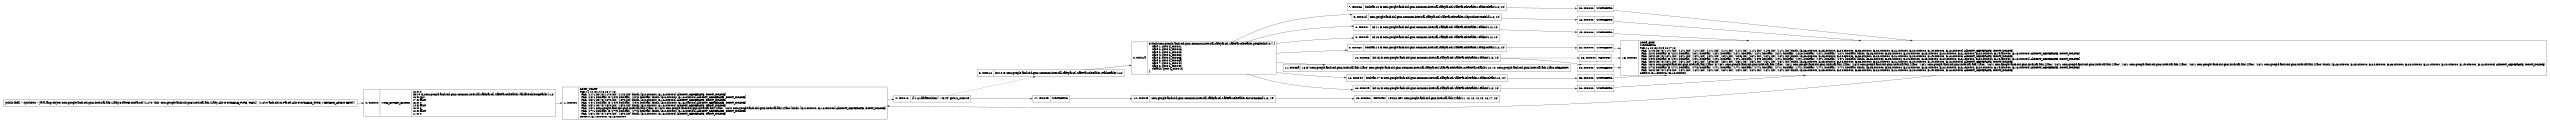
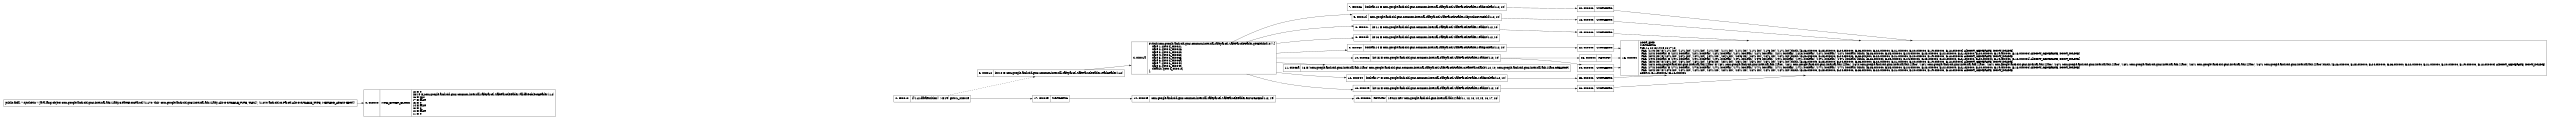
none -> (1314, 58)
(725, 103) -> none
